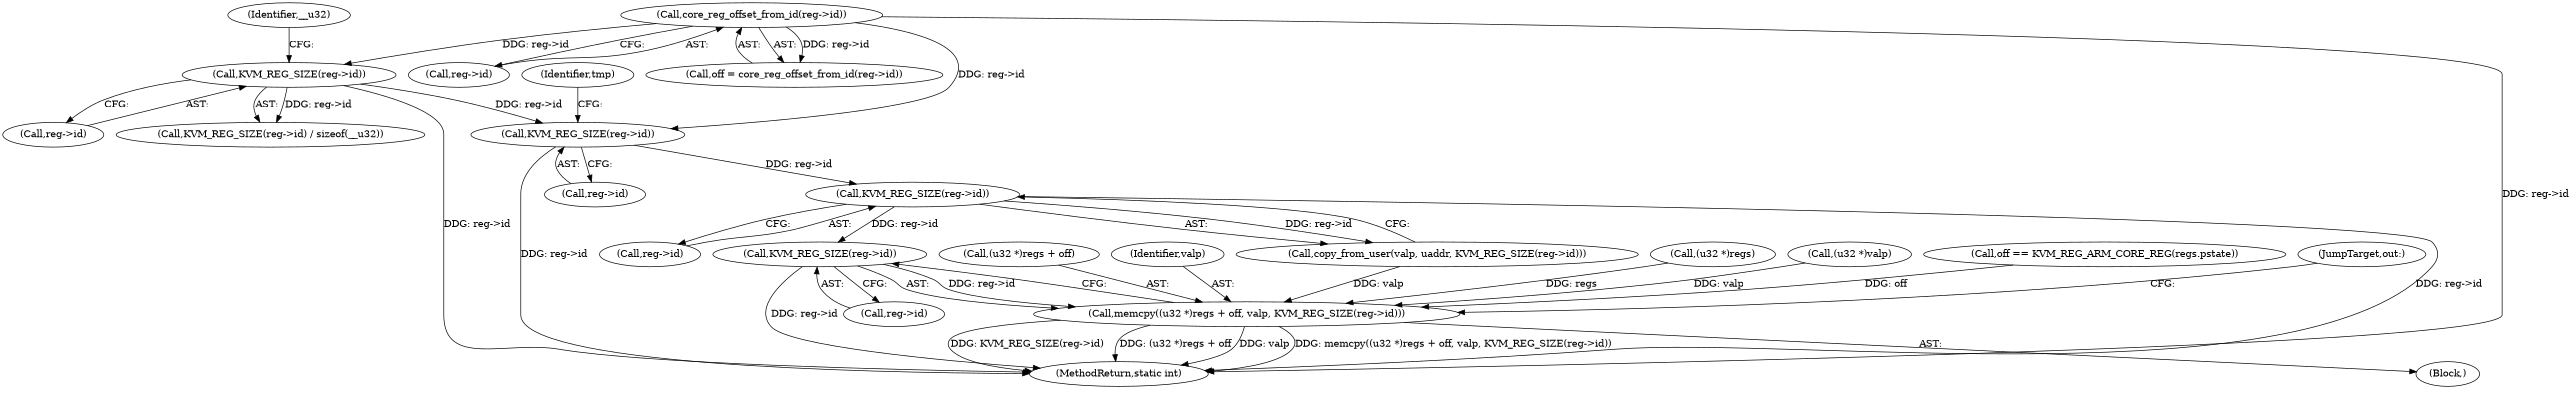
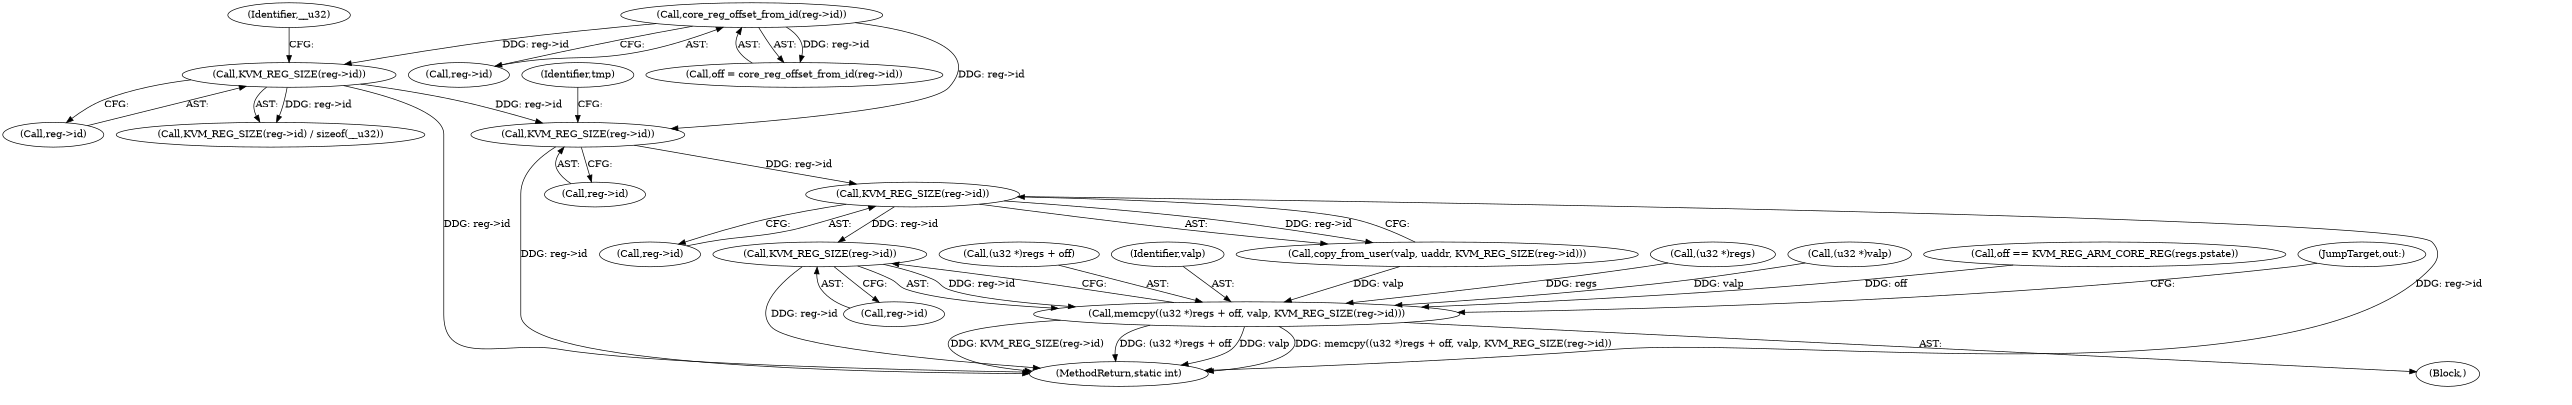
(2458, 63) -> none
